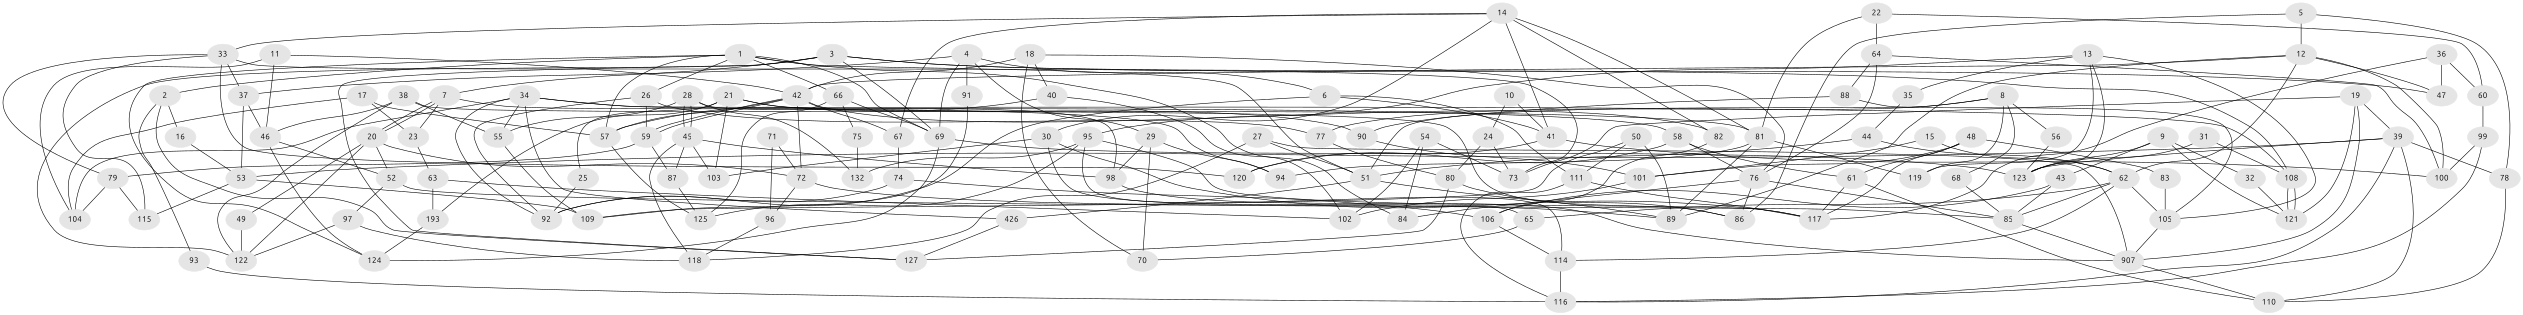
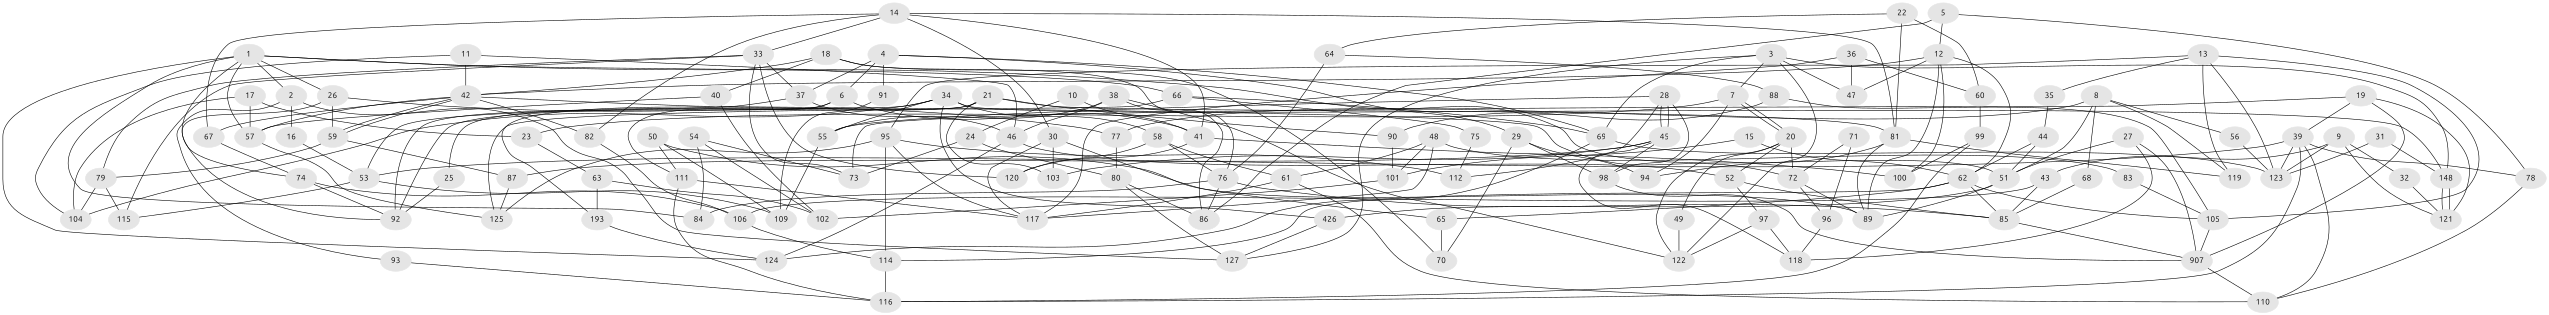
(2202, 73) -> none
(839, 76) -> (203, 157)
(857, 178) -> (1456, 178)
(2291, 178) -> (2446, 178)
